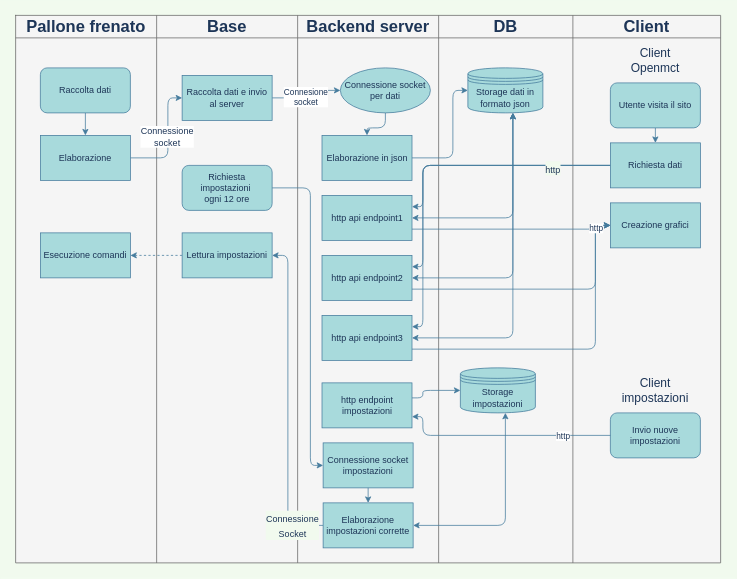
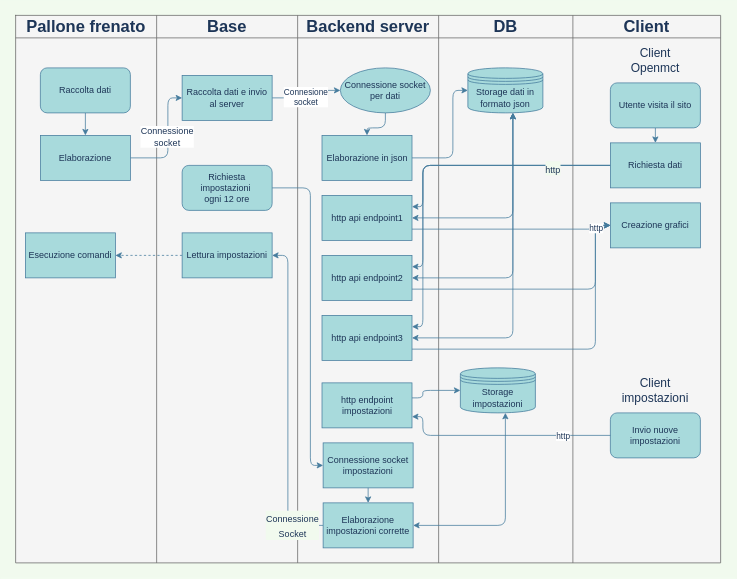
(85, 255) -> (70, 255)
